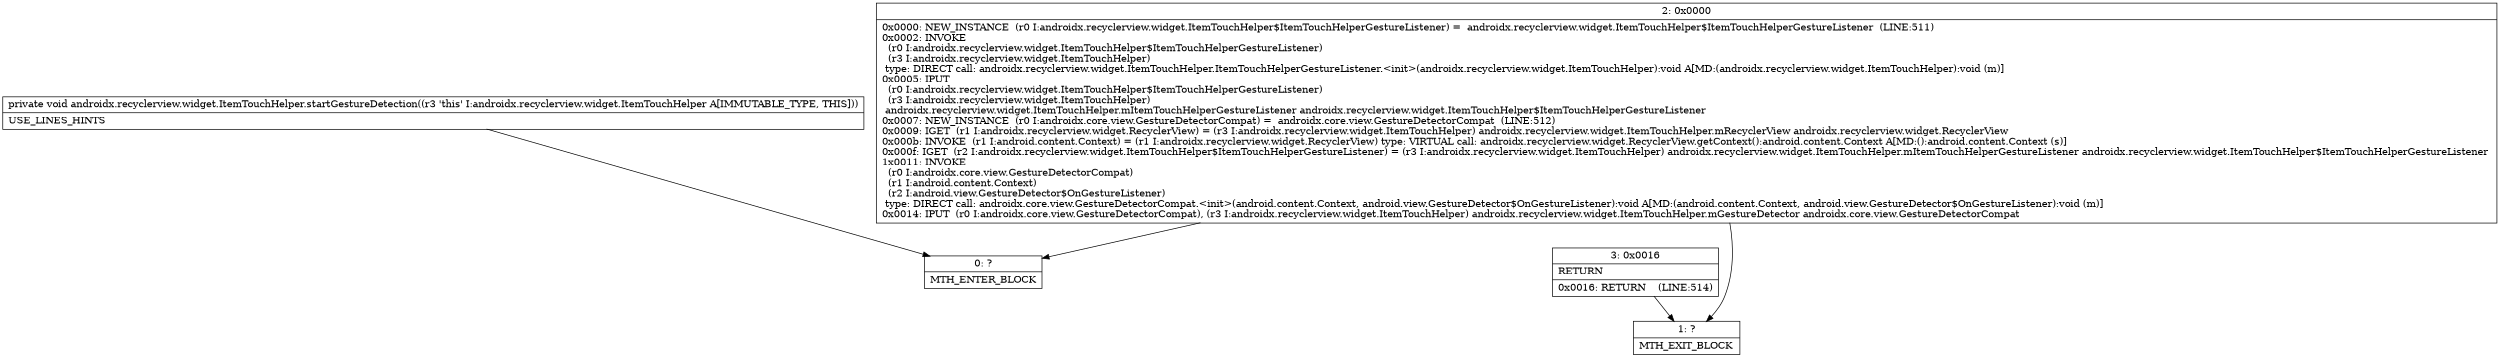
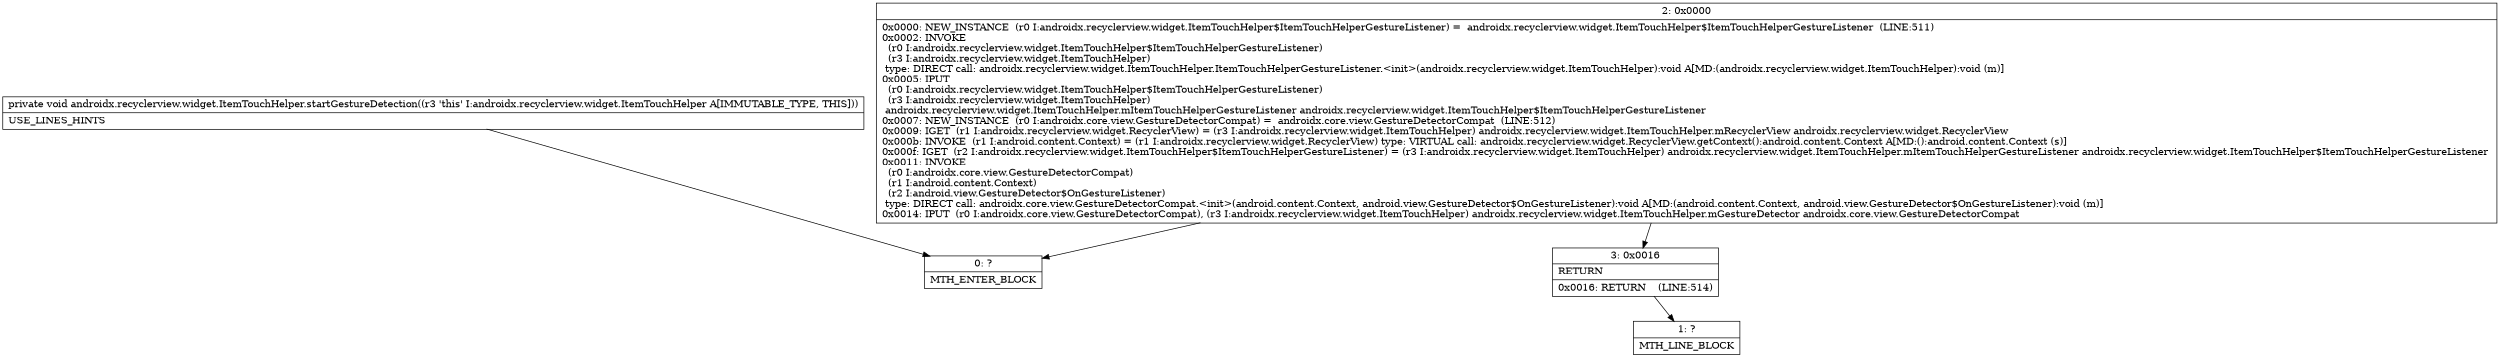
(927, 163) -> (927, 163)
(1731, 272) -> (1648, 232)
(1686, 346) -> (1687, 346)
